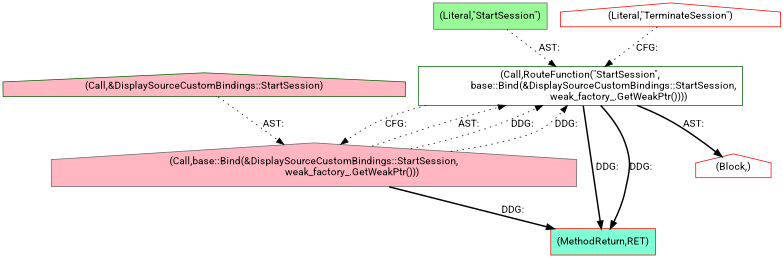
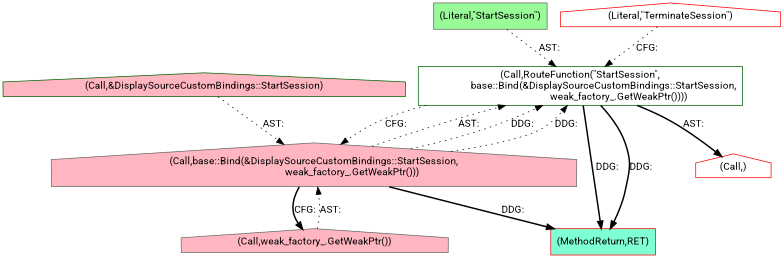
(733, 167) -> (733, 167)
none -> (315, 242)
